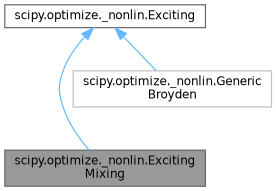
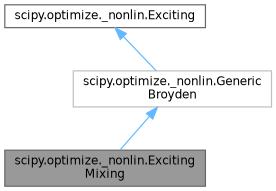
(60, 94) -> (135, 133)
